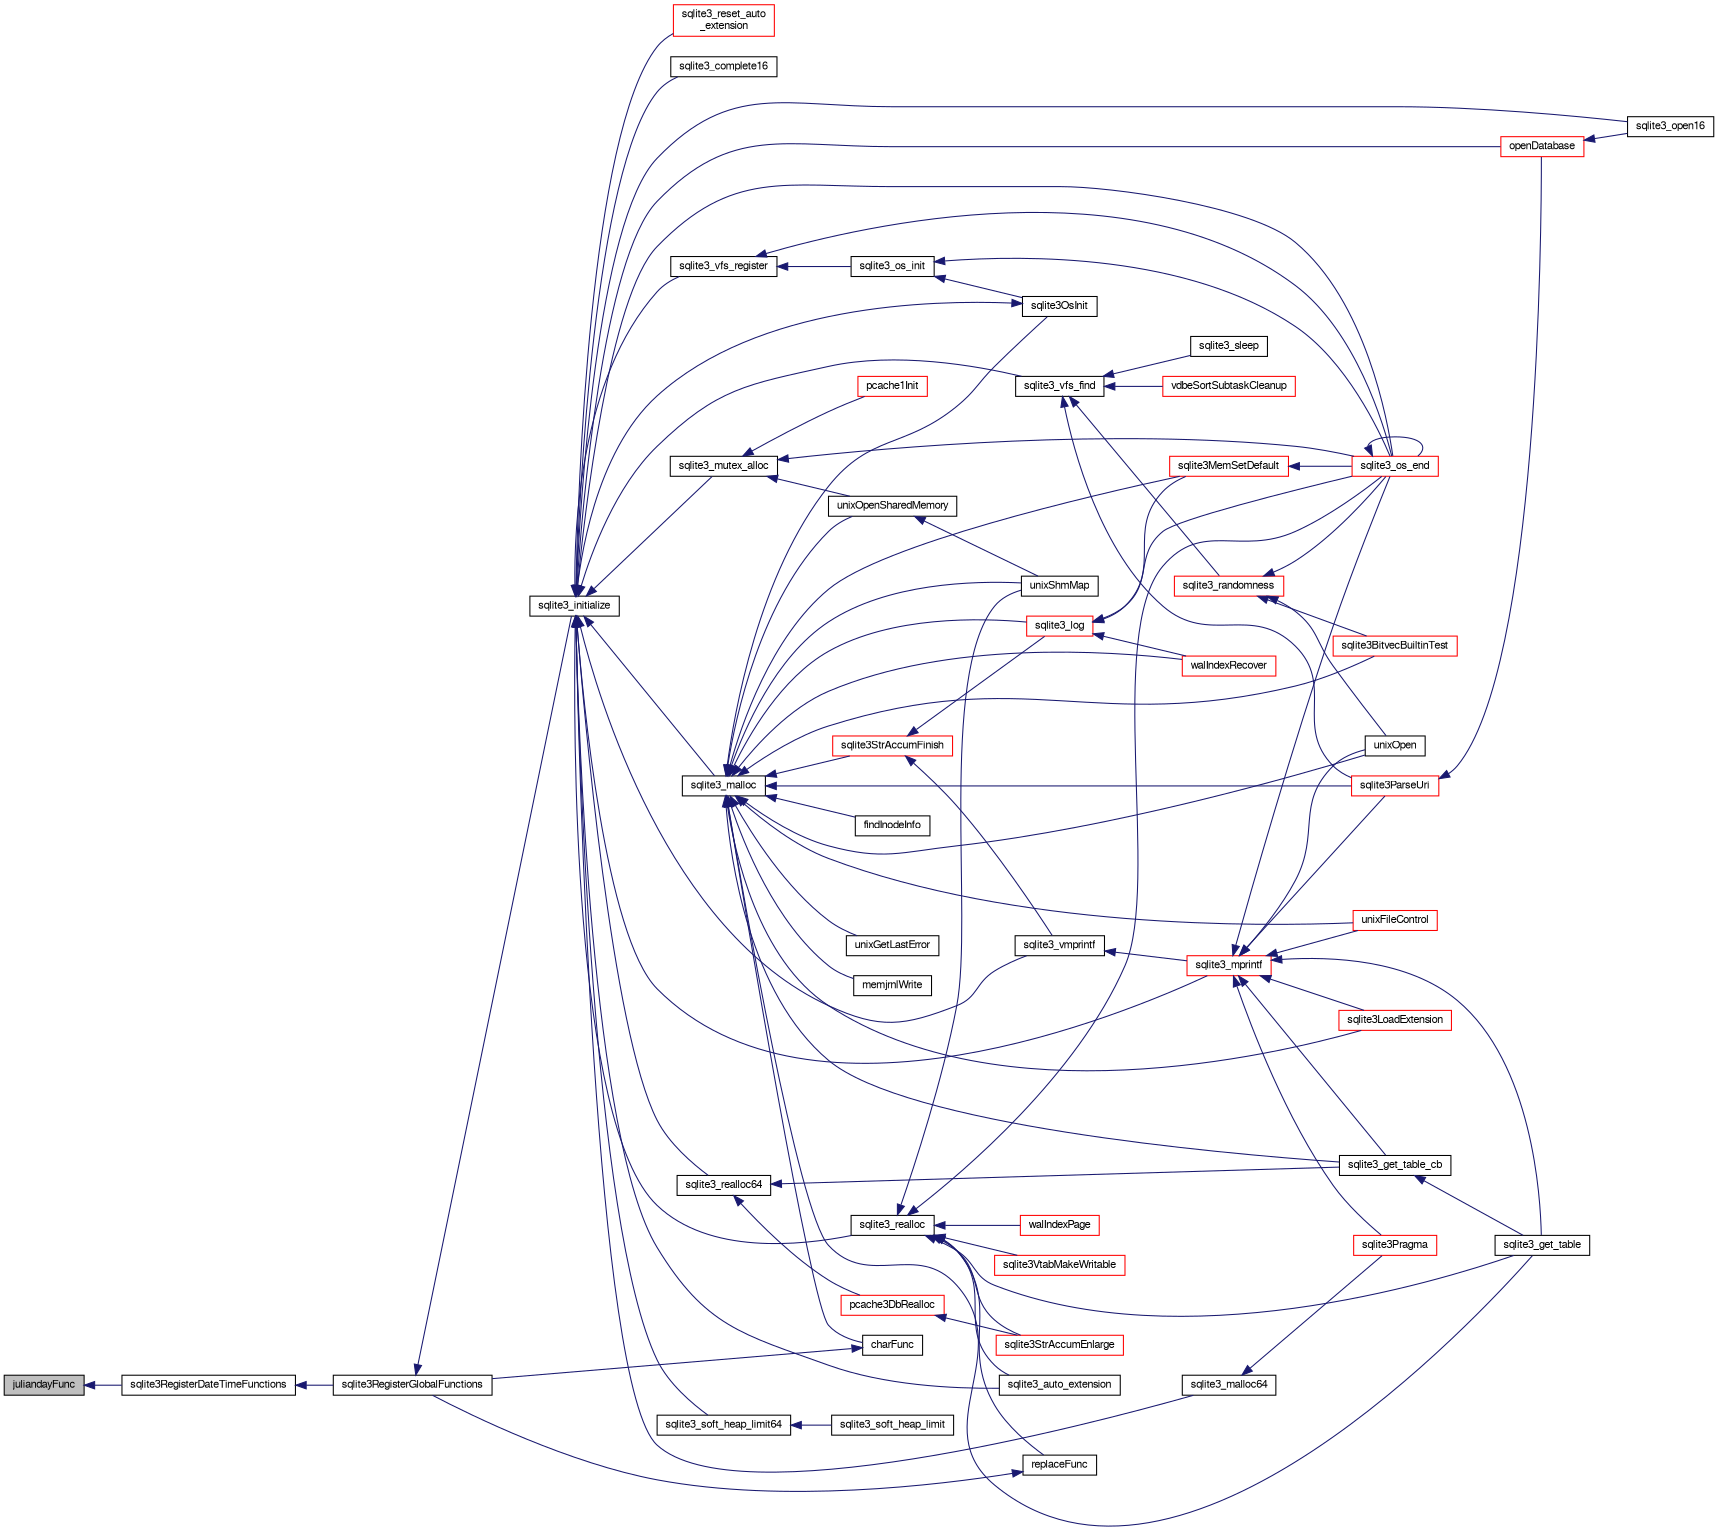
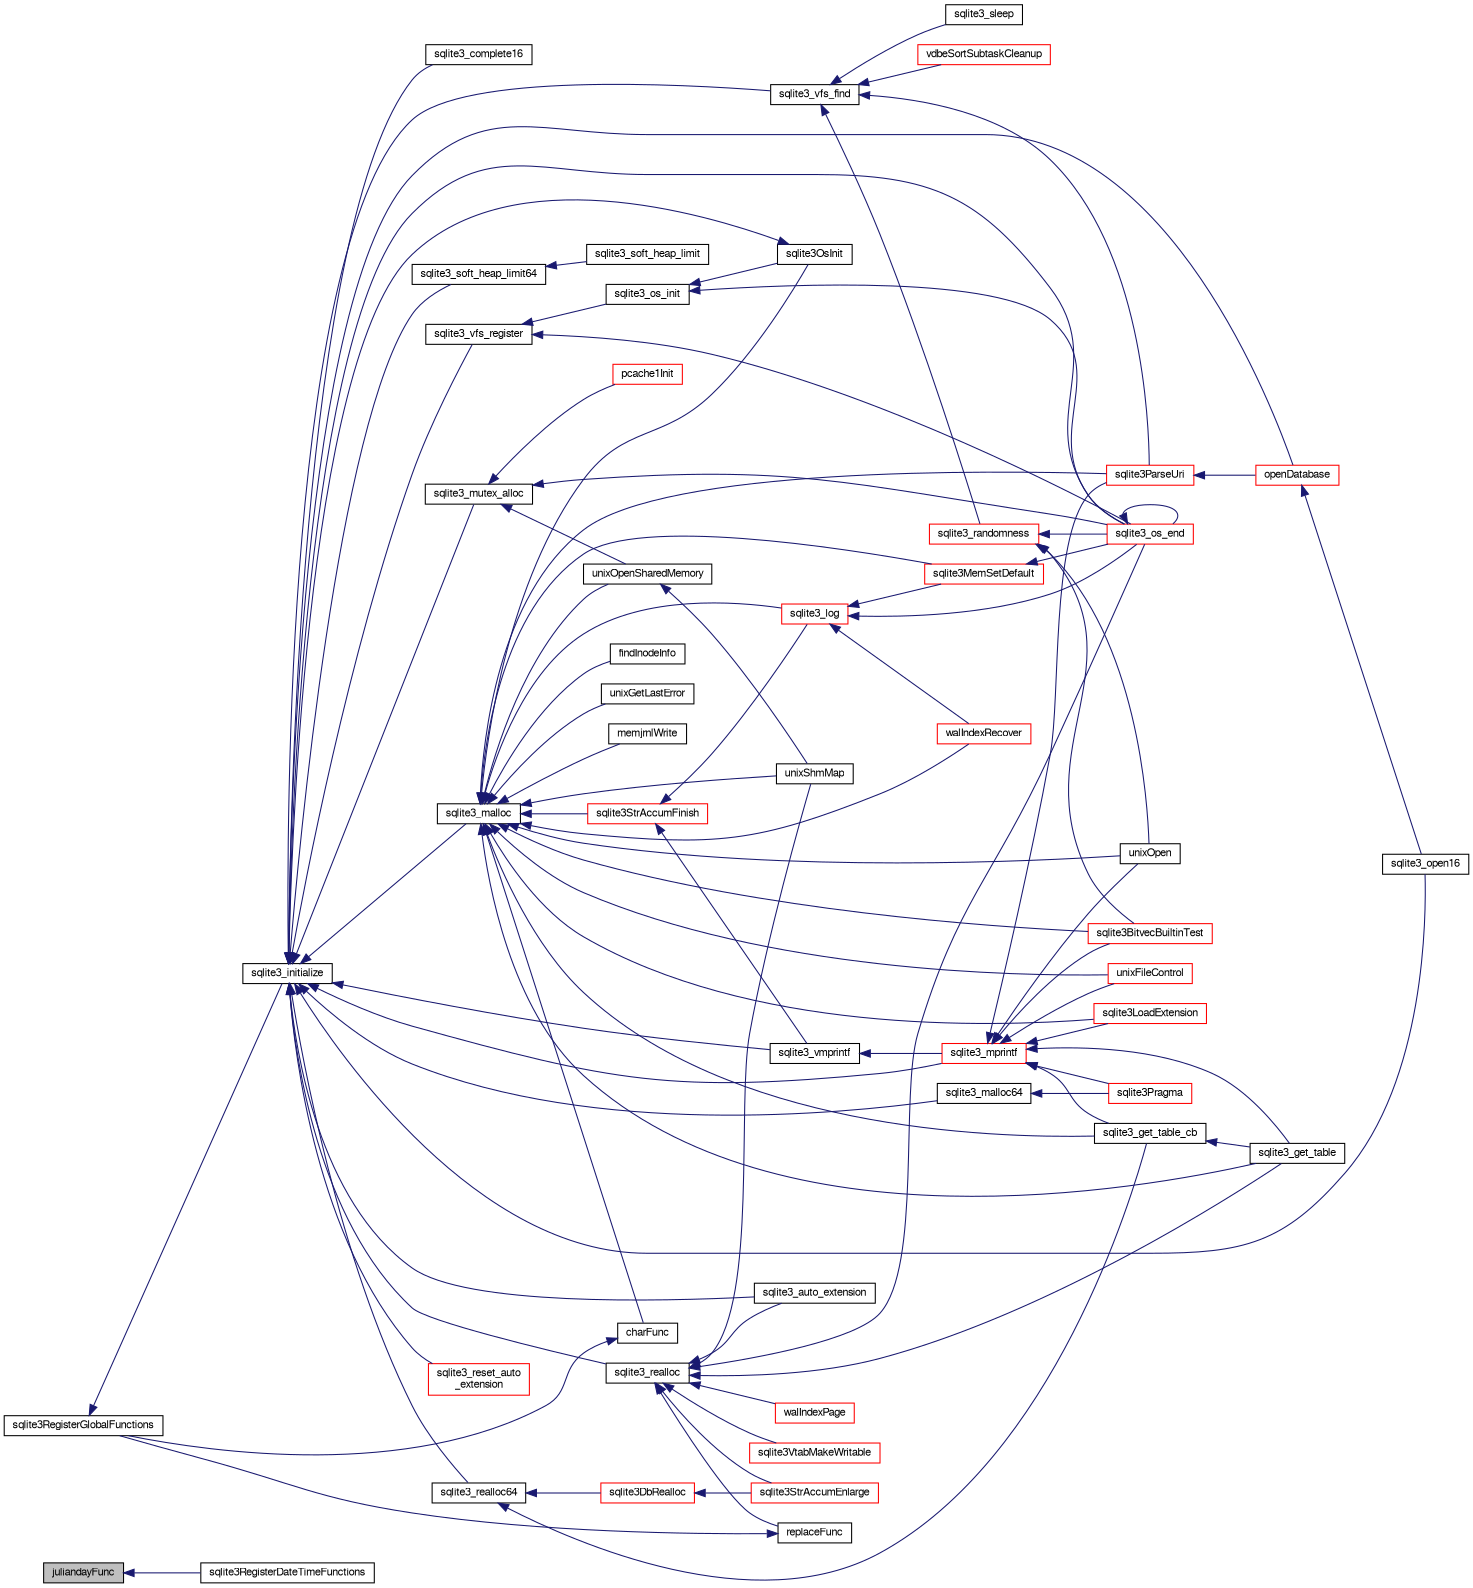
(1306, 708) -> (1049, 983)
(893, 1305) -> (648, 1493)
(320, 1385) -> none
